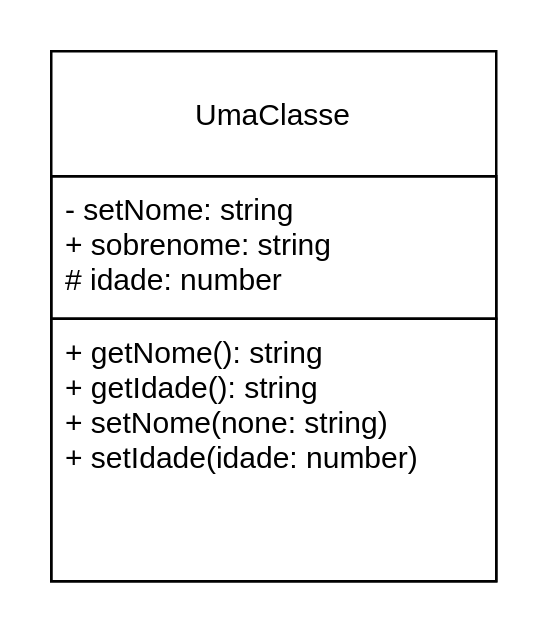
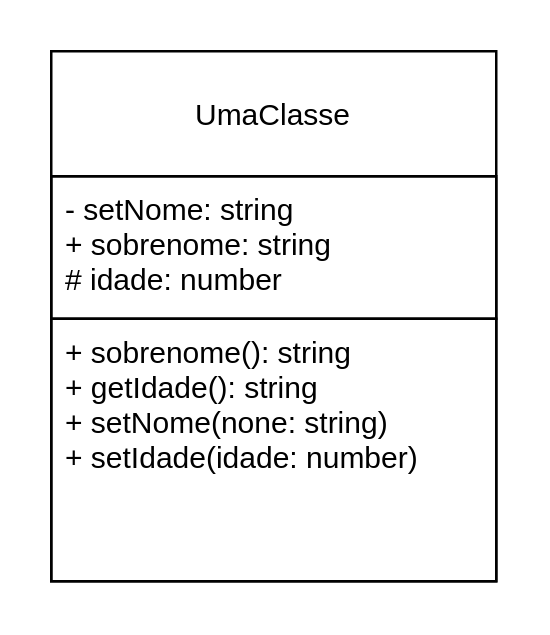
(209, 353) -> (226, 353)
